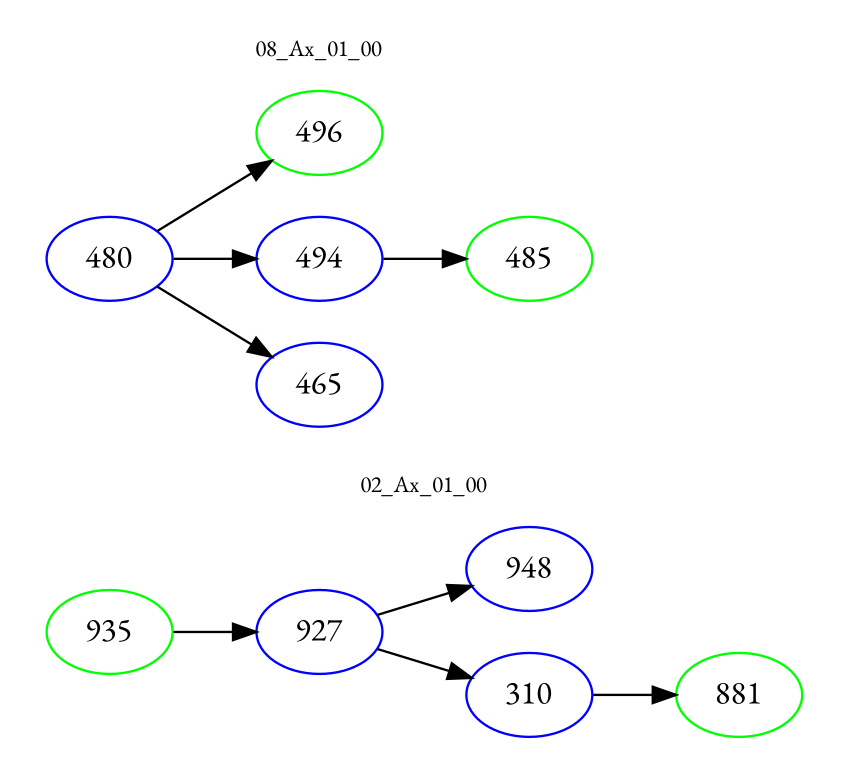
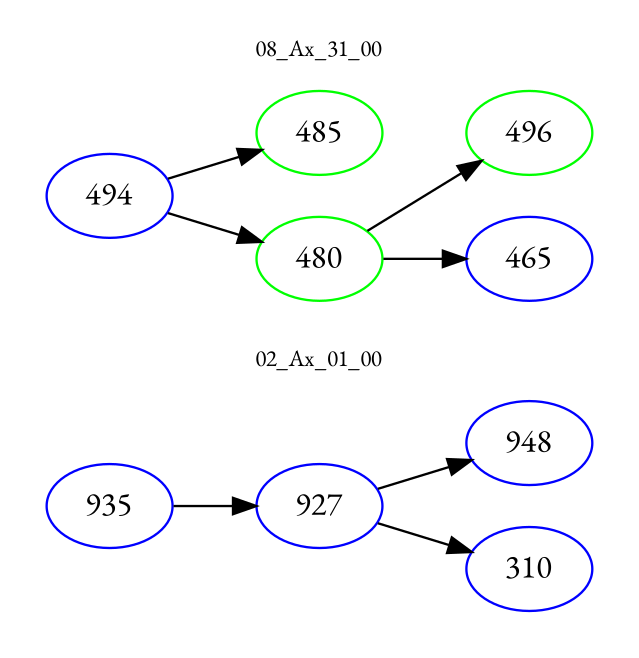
(319, 50) -> (319, 50)
(110, 259) -> (319, 259)
(203, 259) -> (204, 224)
(110, 632) -> (110, 506)
(739, 695) -> none
